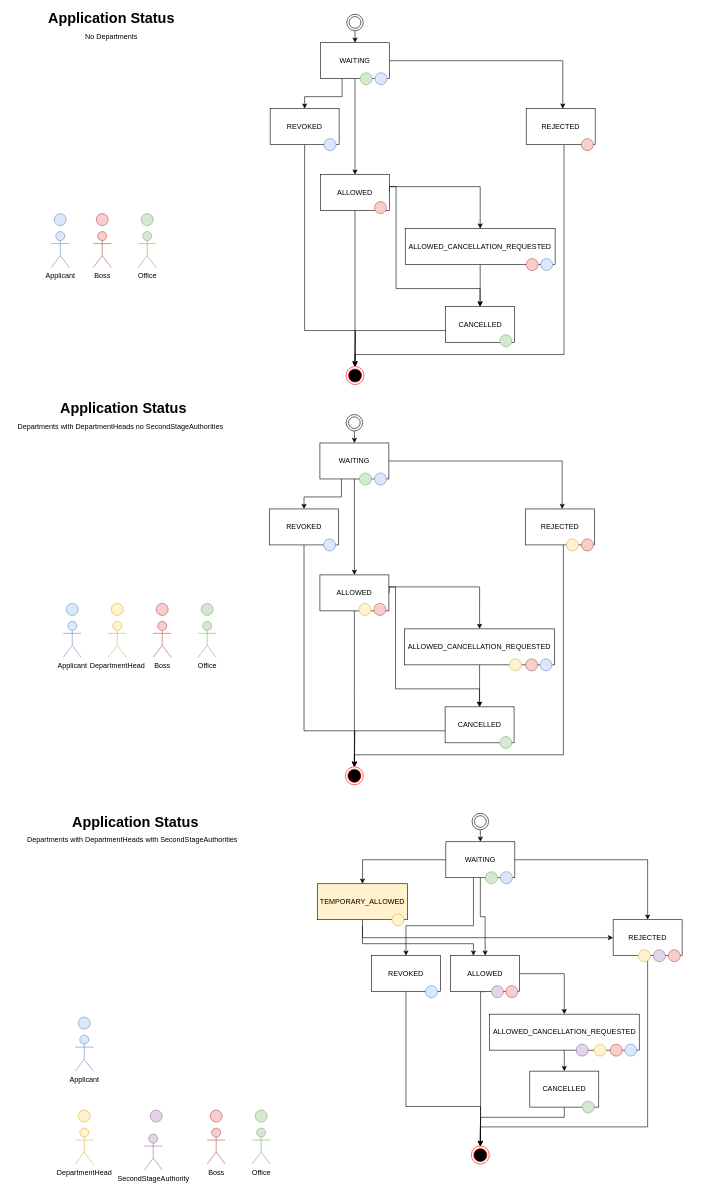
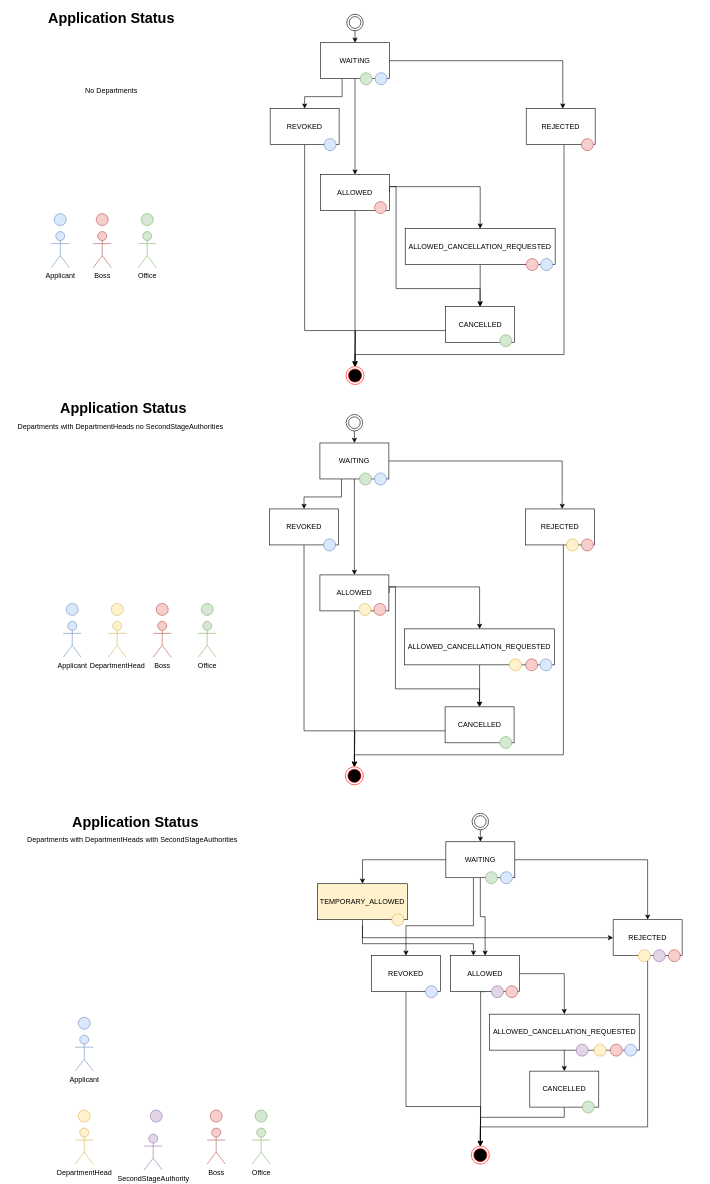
(111, 36) -> (111, 90)
